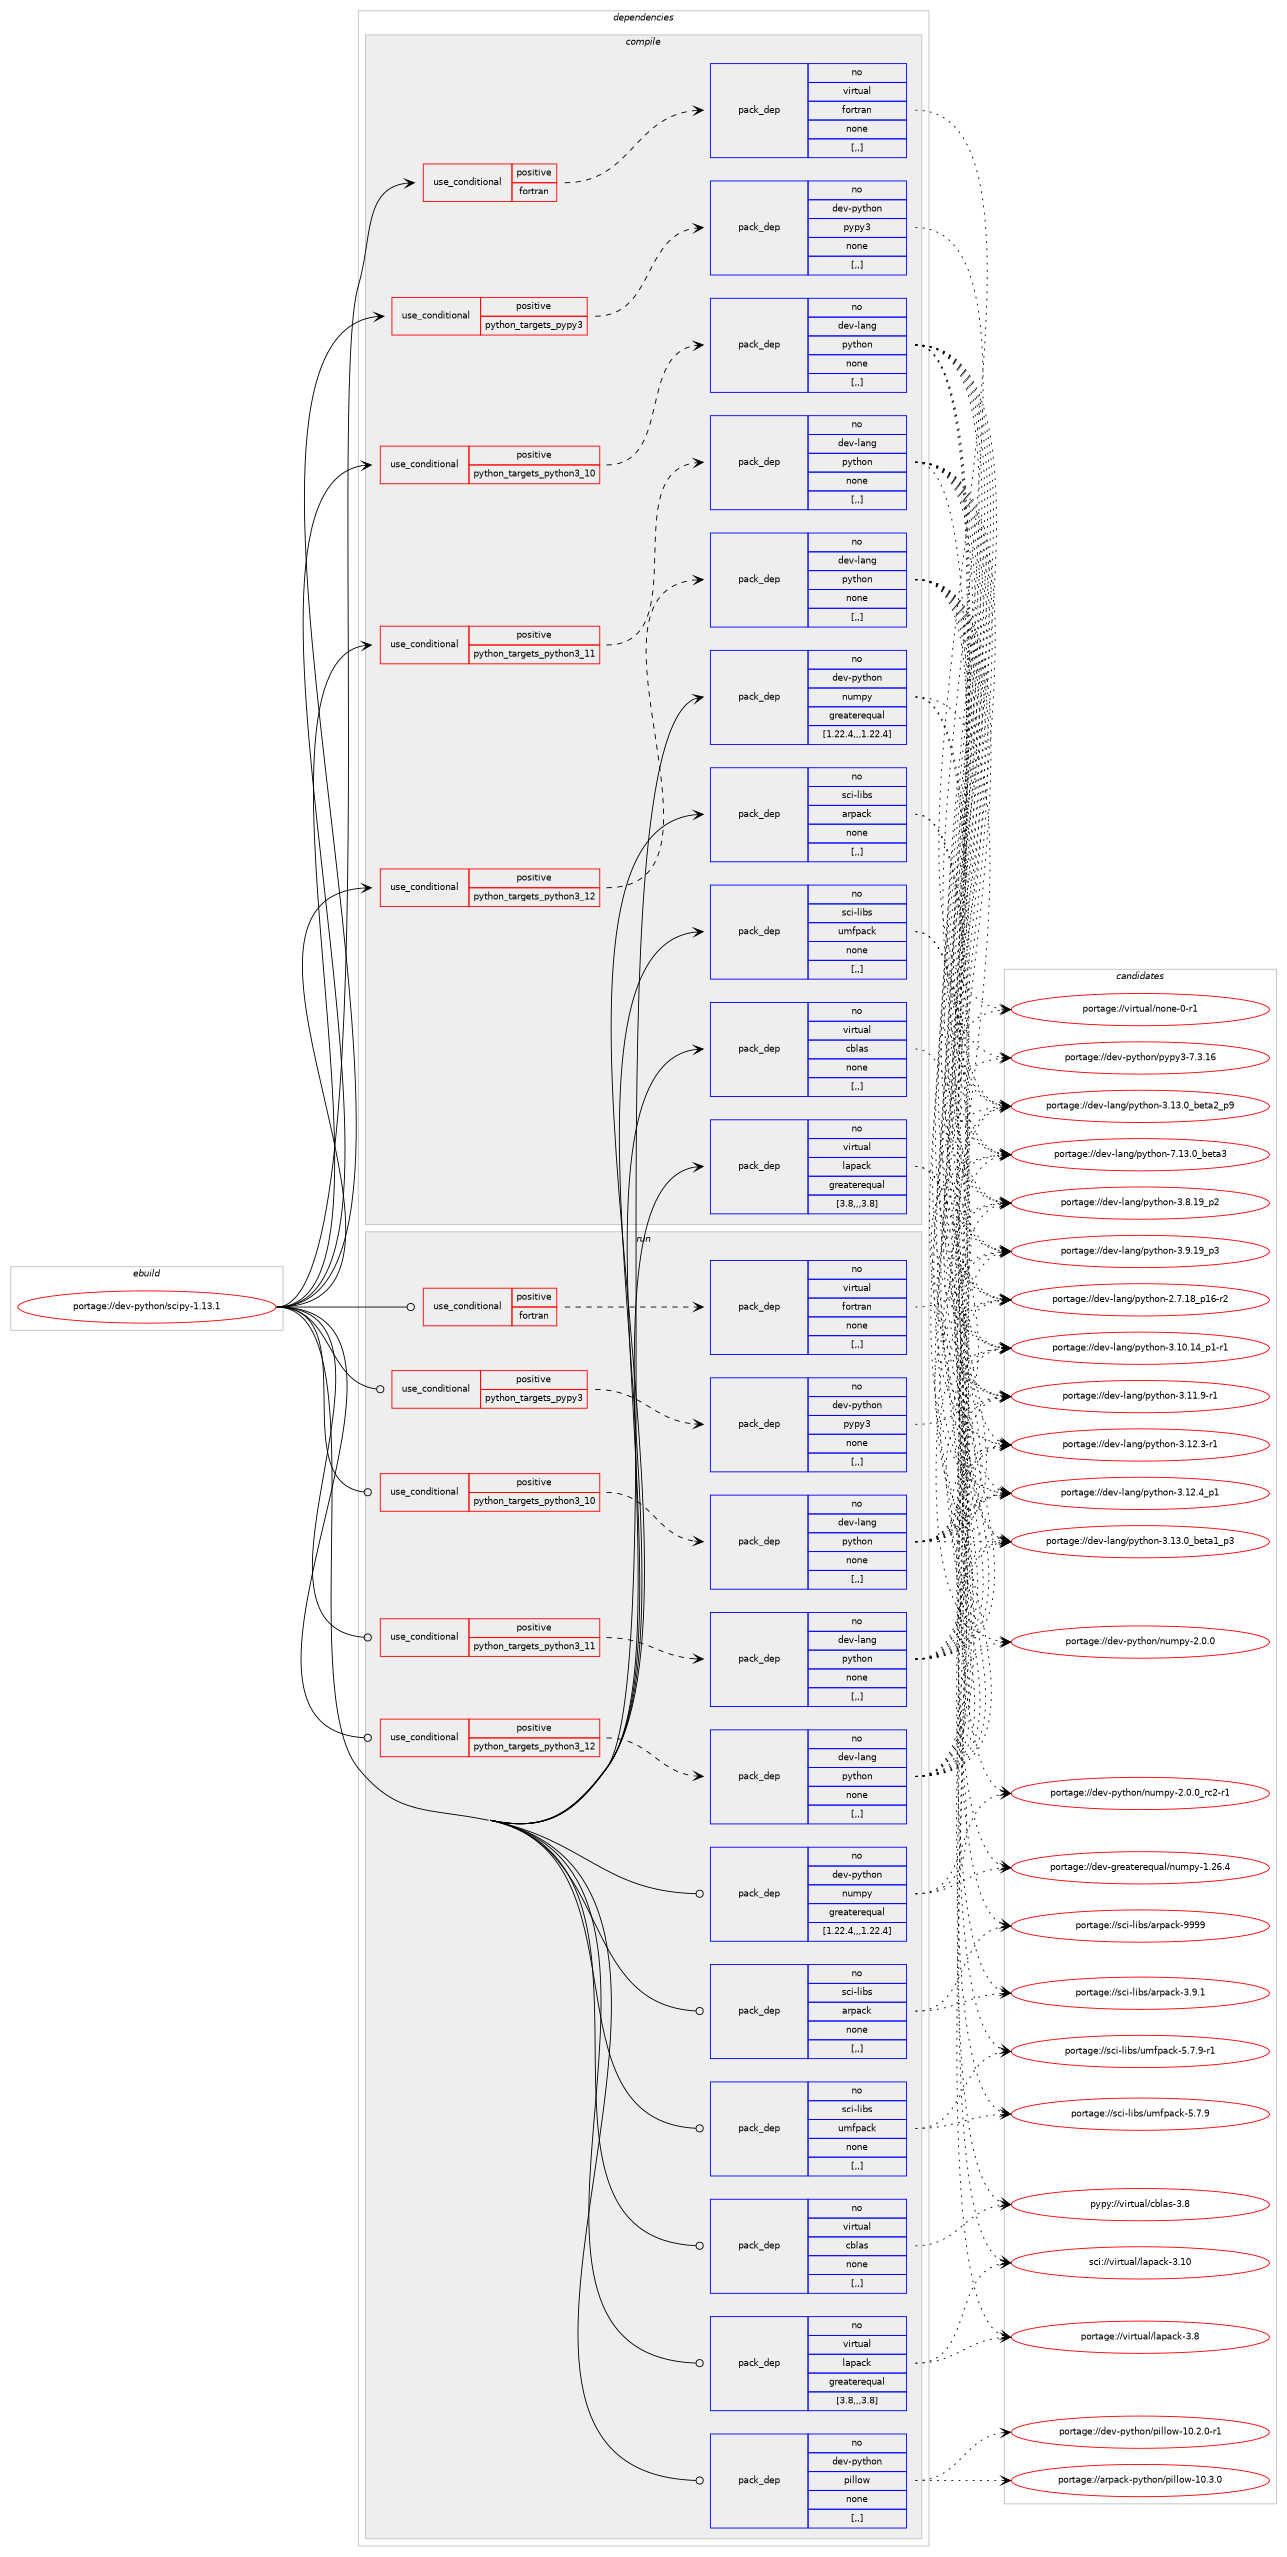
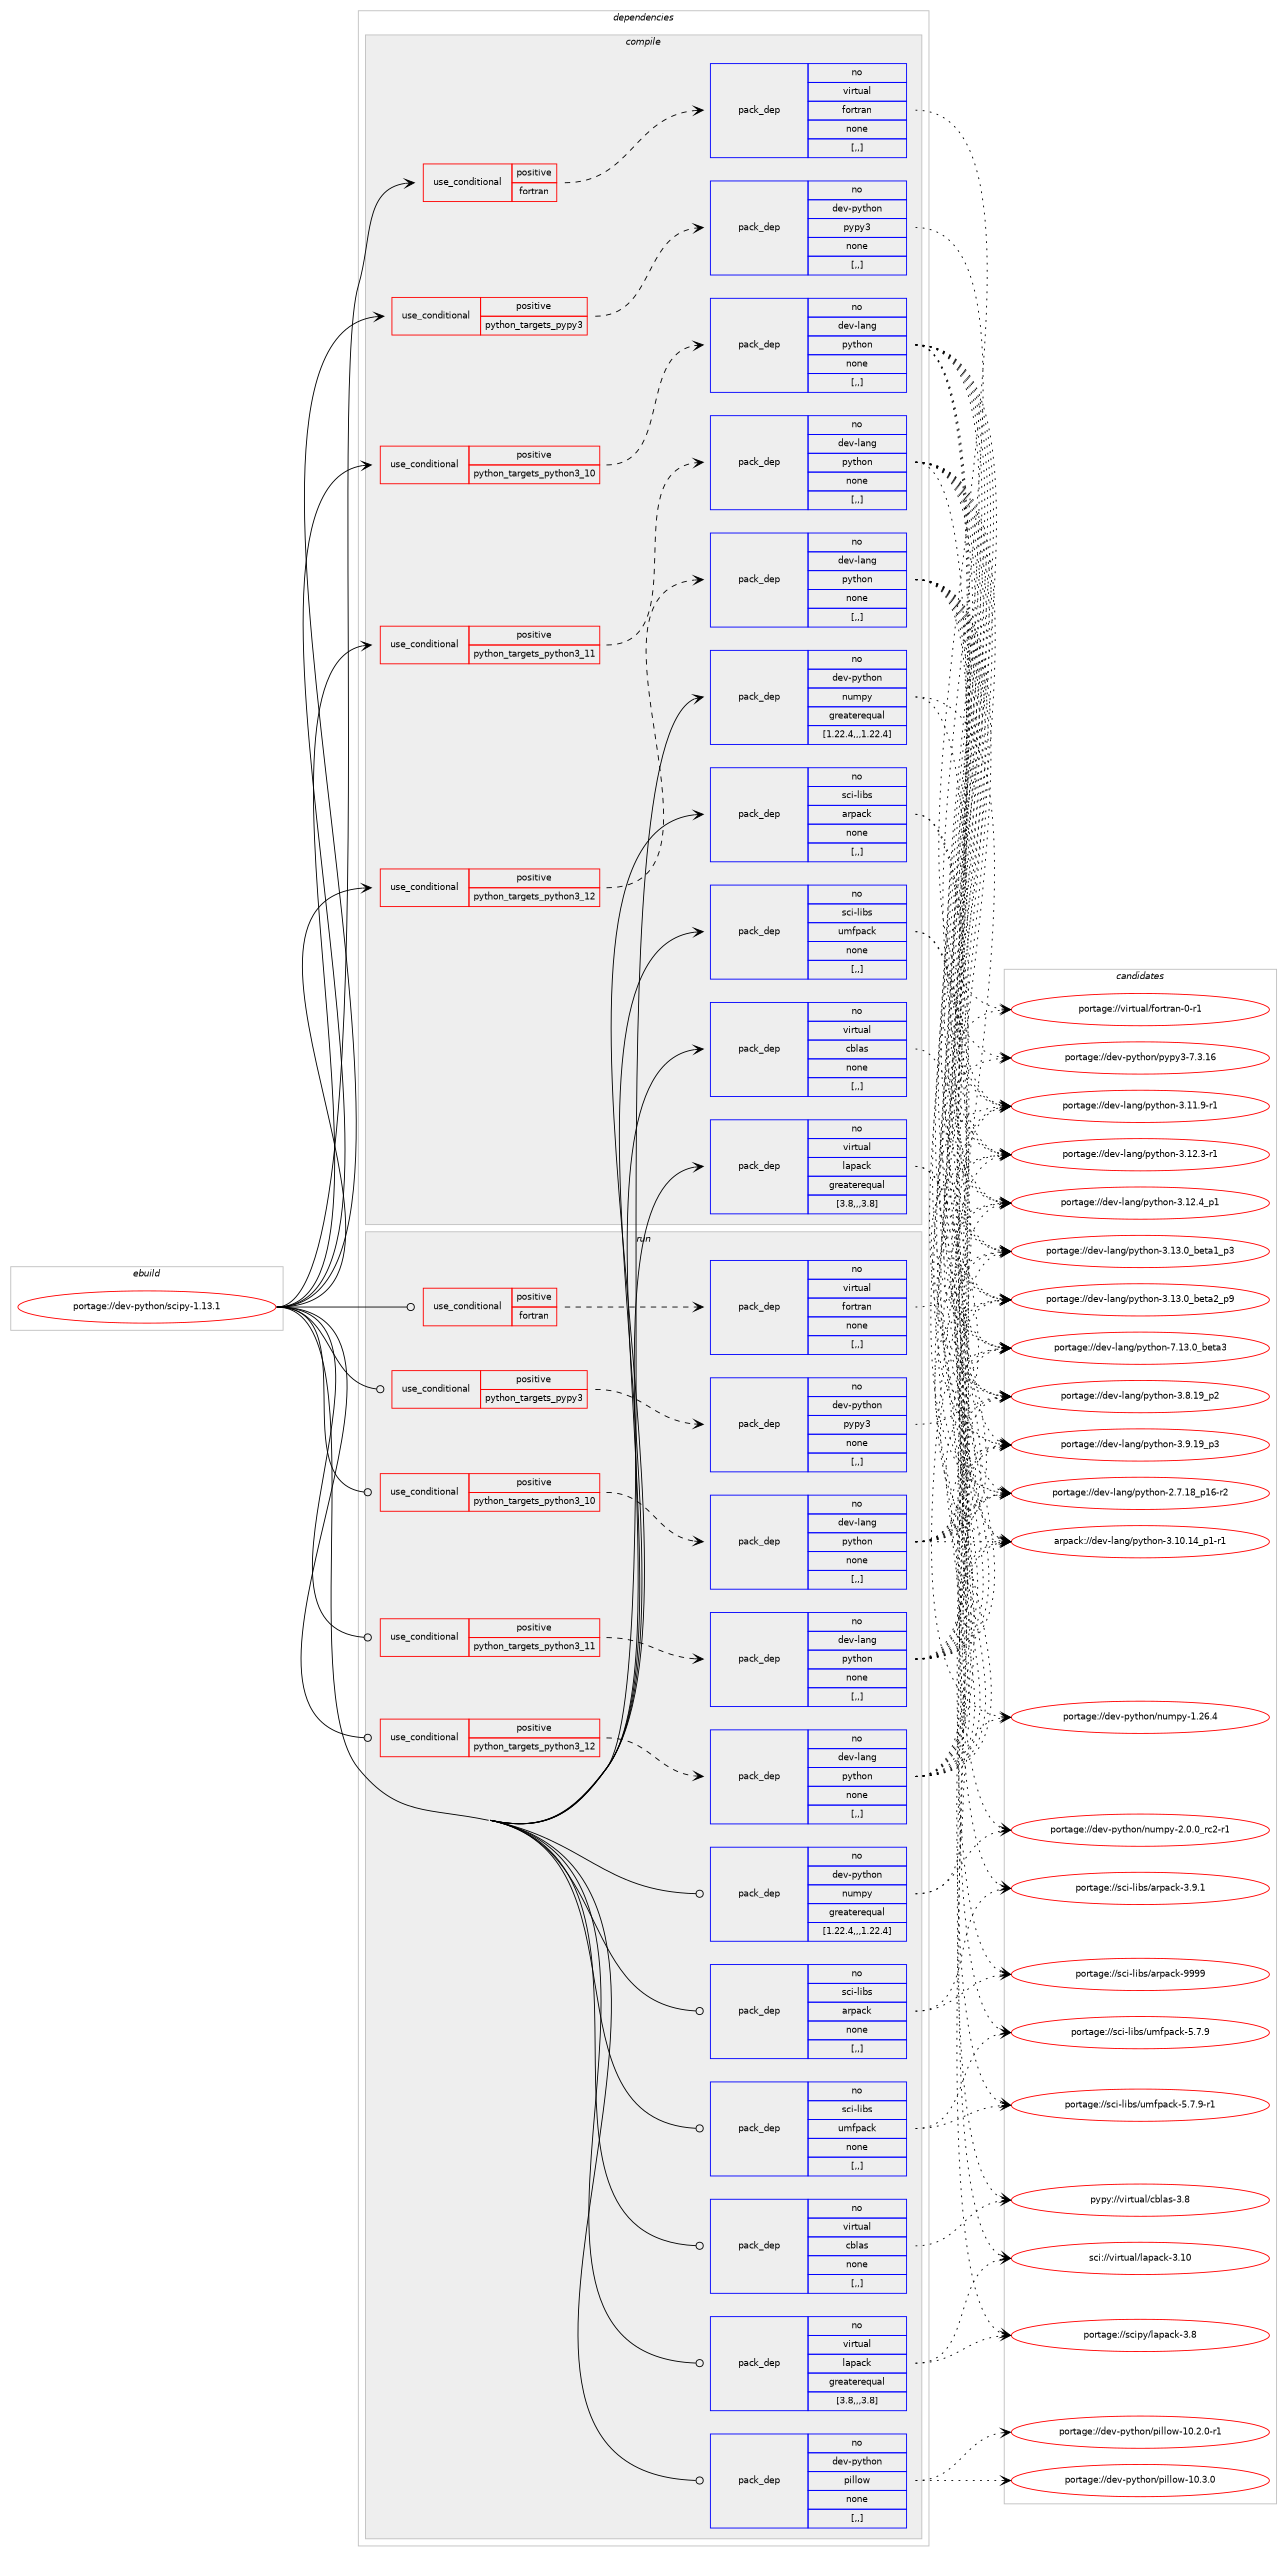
(1140, 1010) -> (1140, 1010)
(1140, 1348) -> (1140, 1542)
(1140, 1642) -> none
(1140, 1868) -> (1140, 1717)
(1140, 2337) -> (1140, 2335)
(1140, 2481) -> (1140, 2481)
